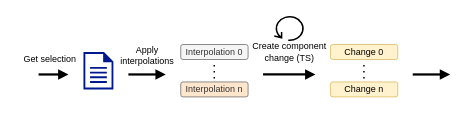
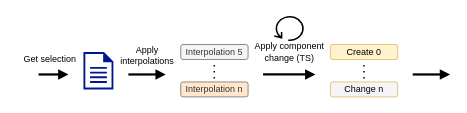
(214, 52) -> (214, 52)
(290, 52) -> (290, 52)
(364, 52) -> (364, 52)
(364, 90) -> (364, 90)
